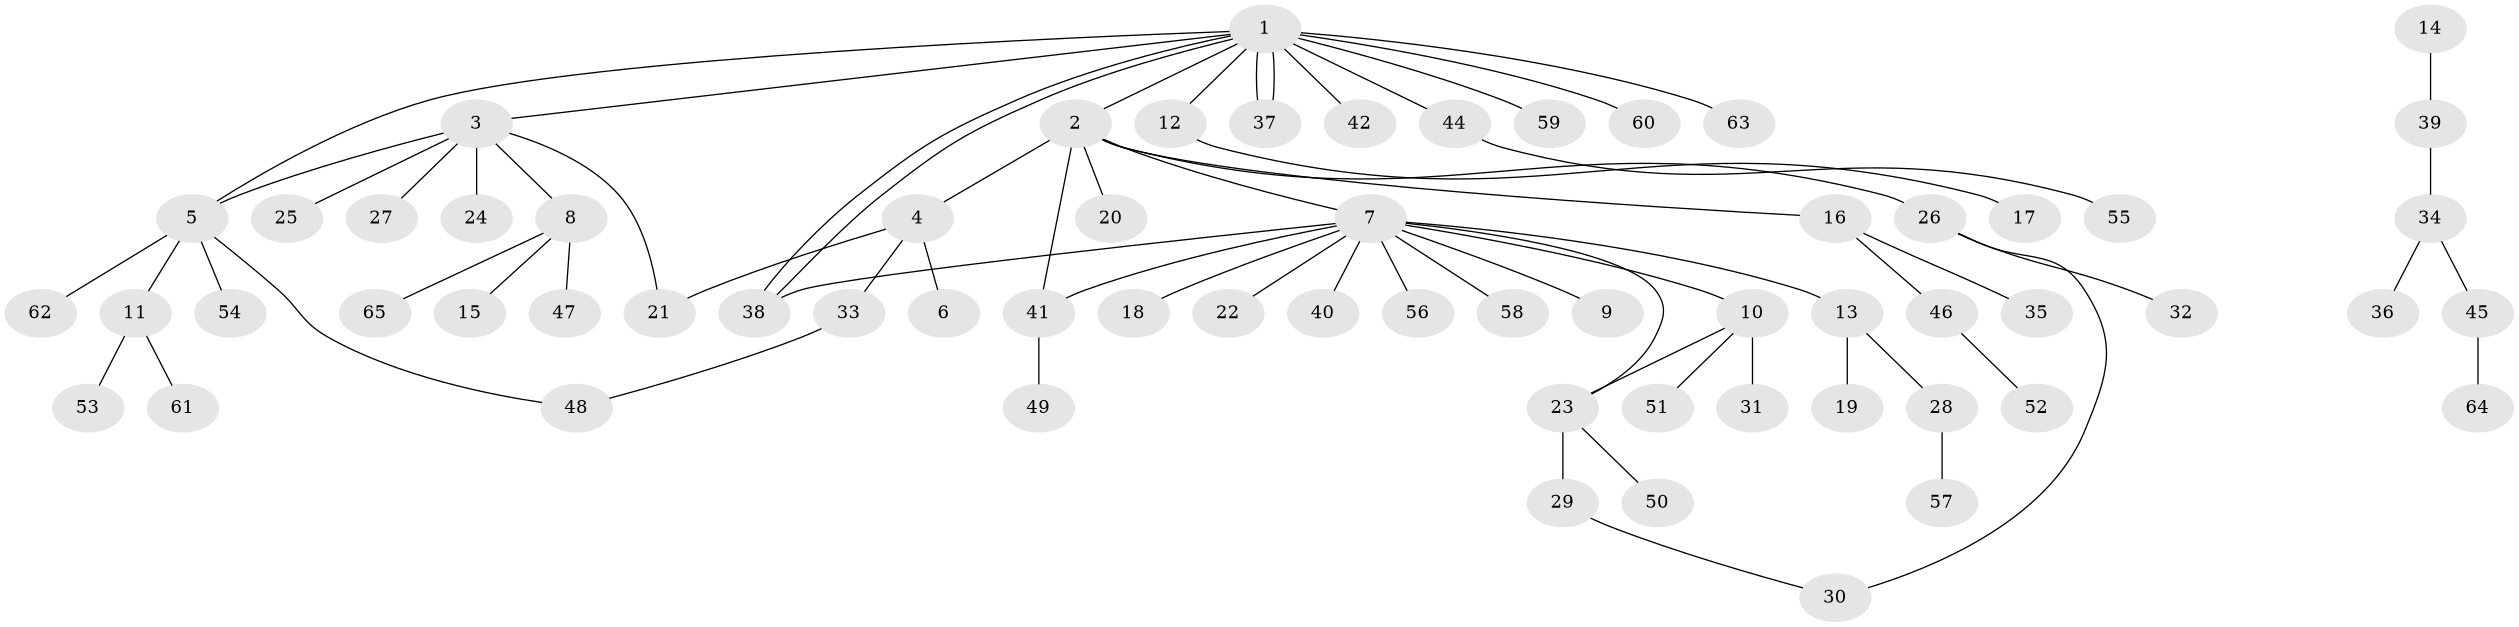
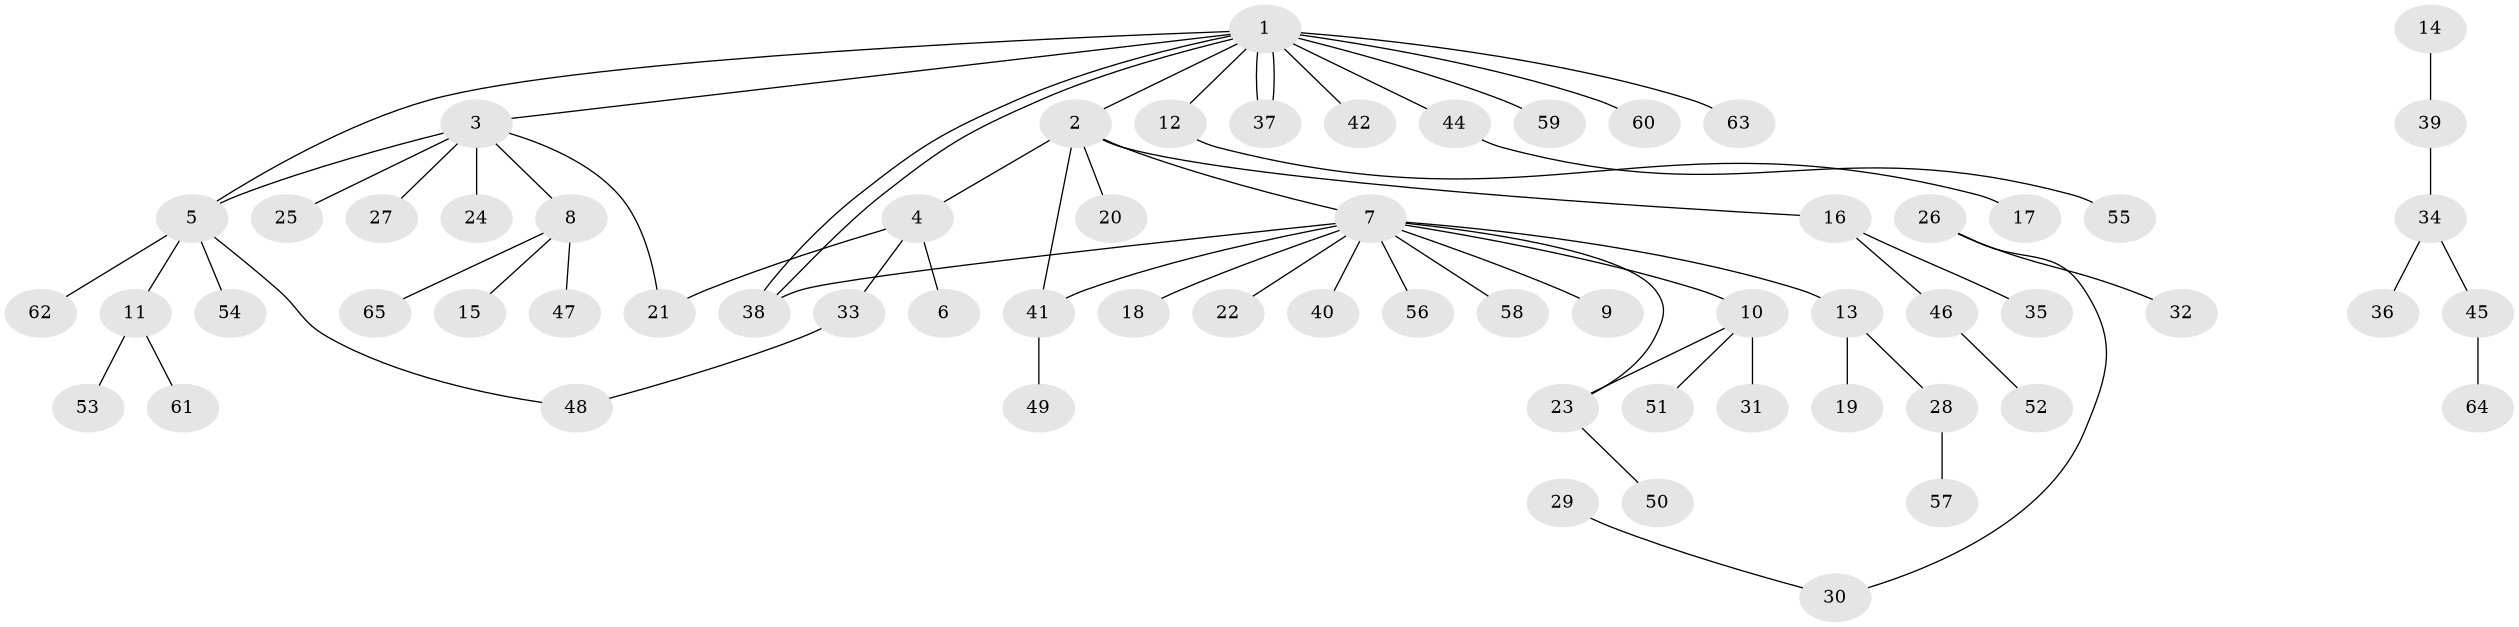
(1503, 171) -> none
(1563, 456) -> none
